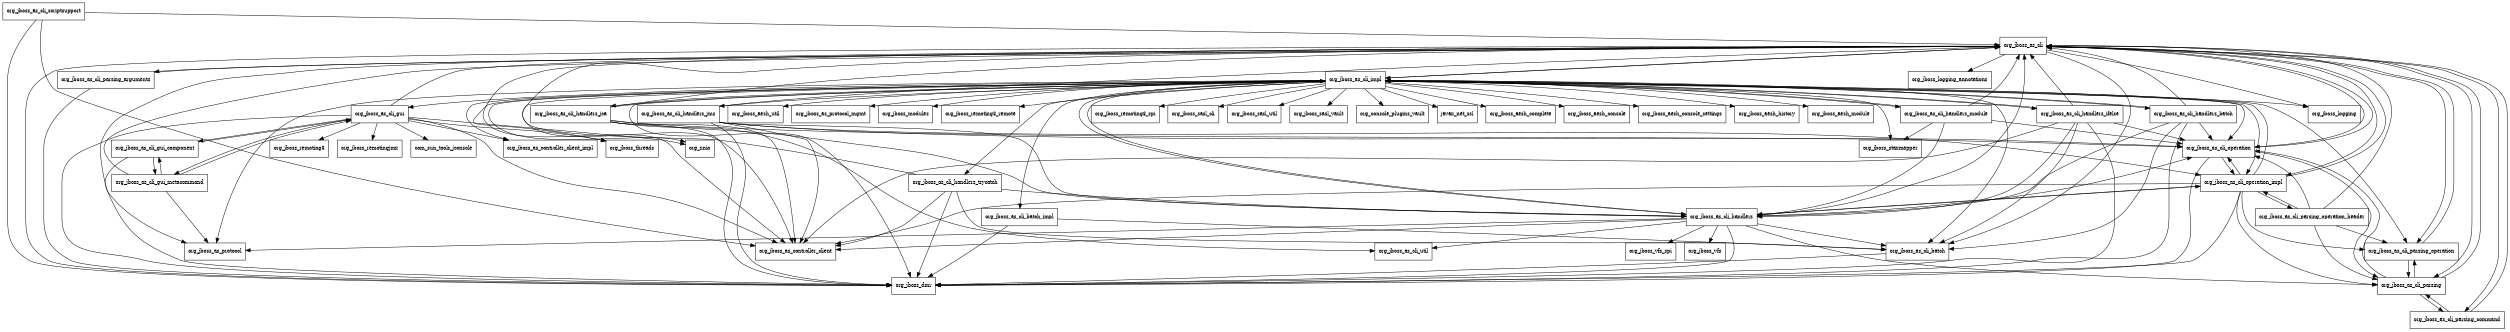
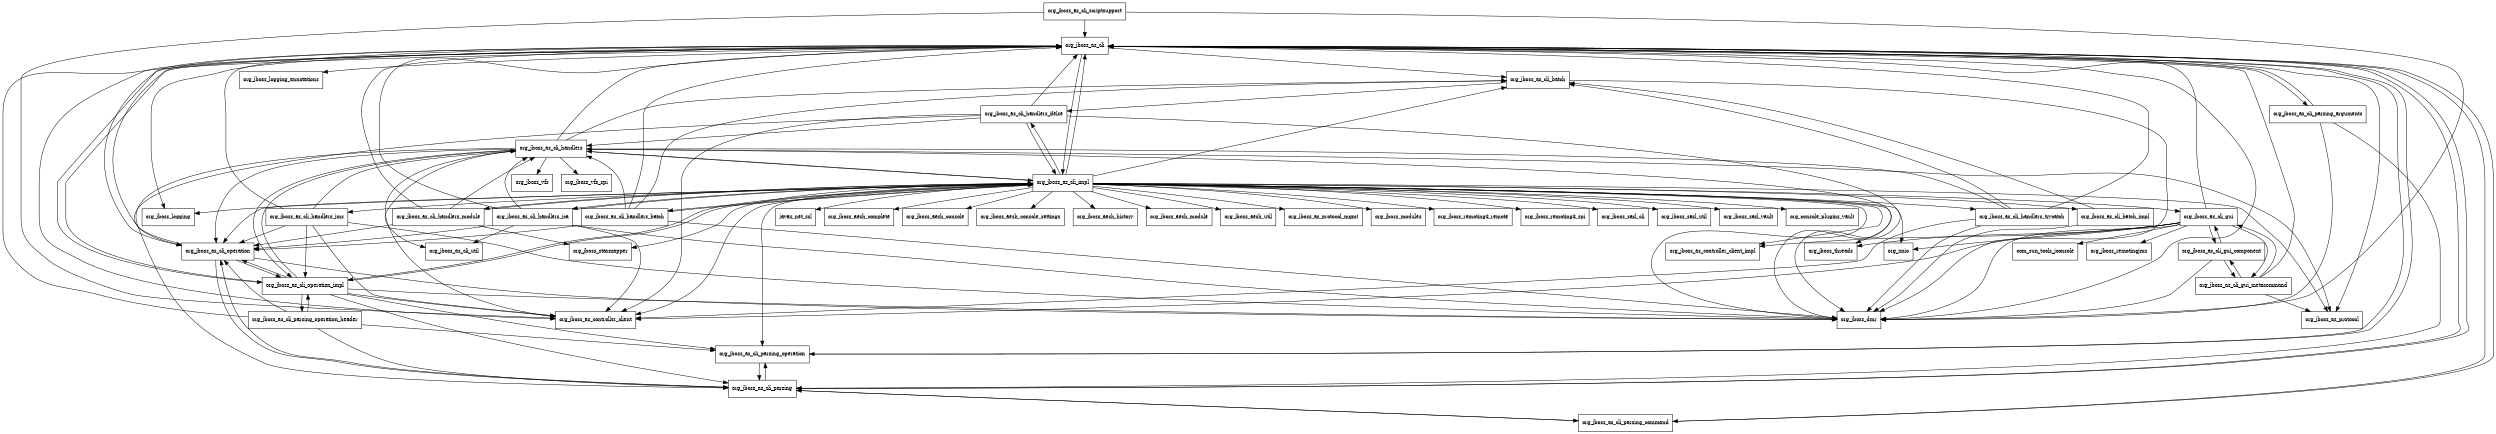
(299, 149) -> none
(2017, 201) -> (1289, 97)
none -> (1746, 375)
